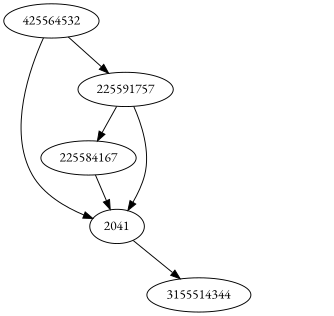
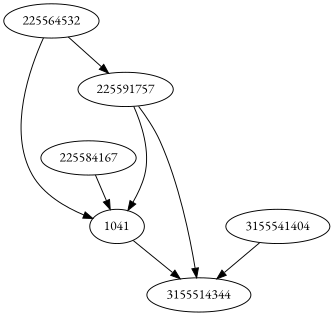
(51, 21) -> (51, 21)
(109, 120) -> (176, 184)
(117, 226) -> (117, 226)
none -> (278, 226)
